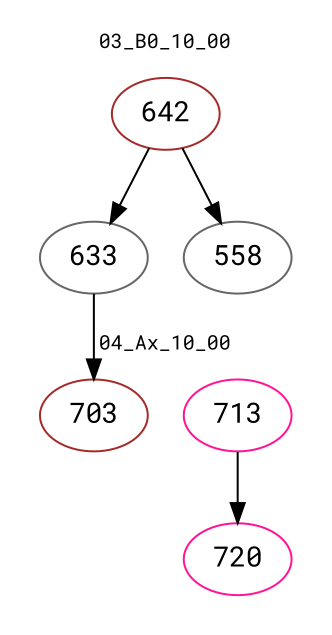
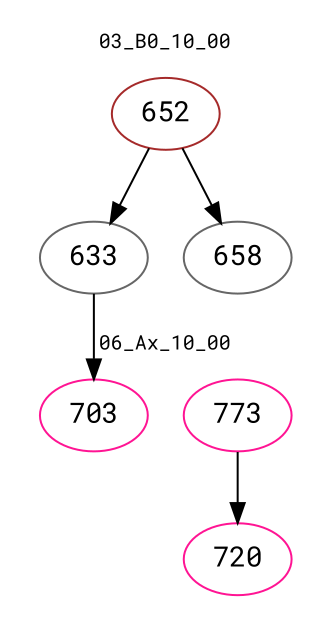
(166, 114) -> (166, 114)
(238, 258) -> (238, 258)
(166, 345) -> (166, 345)
(94, 415) -> (94, 415)
(238, 415) -> (238, 415)
